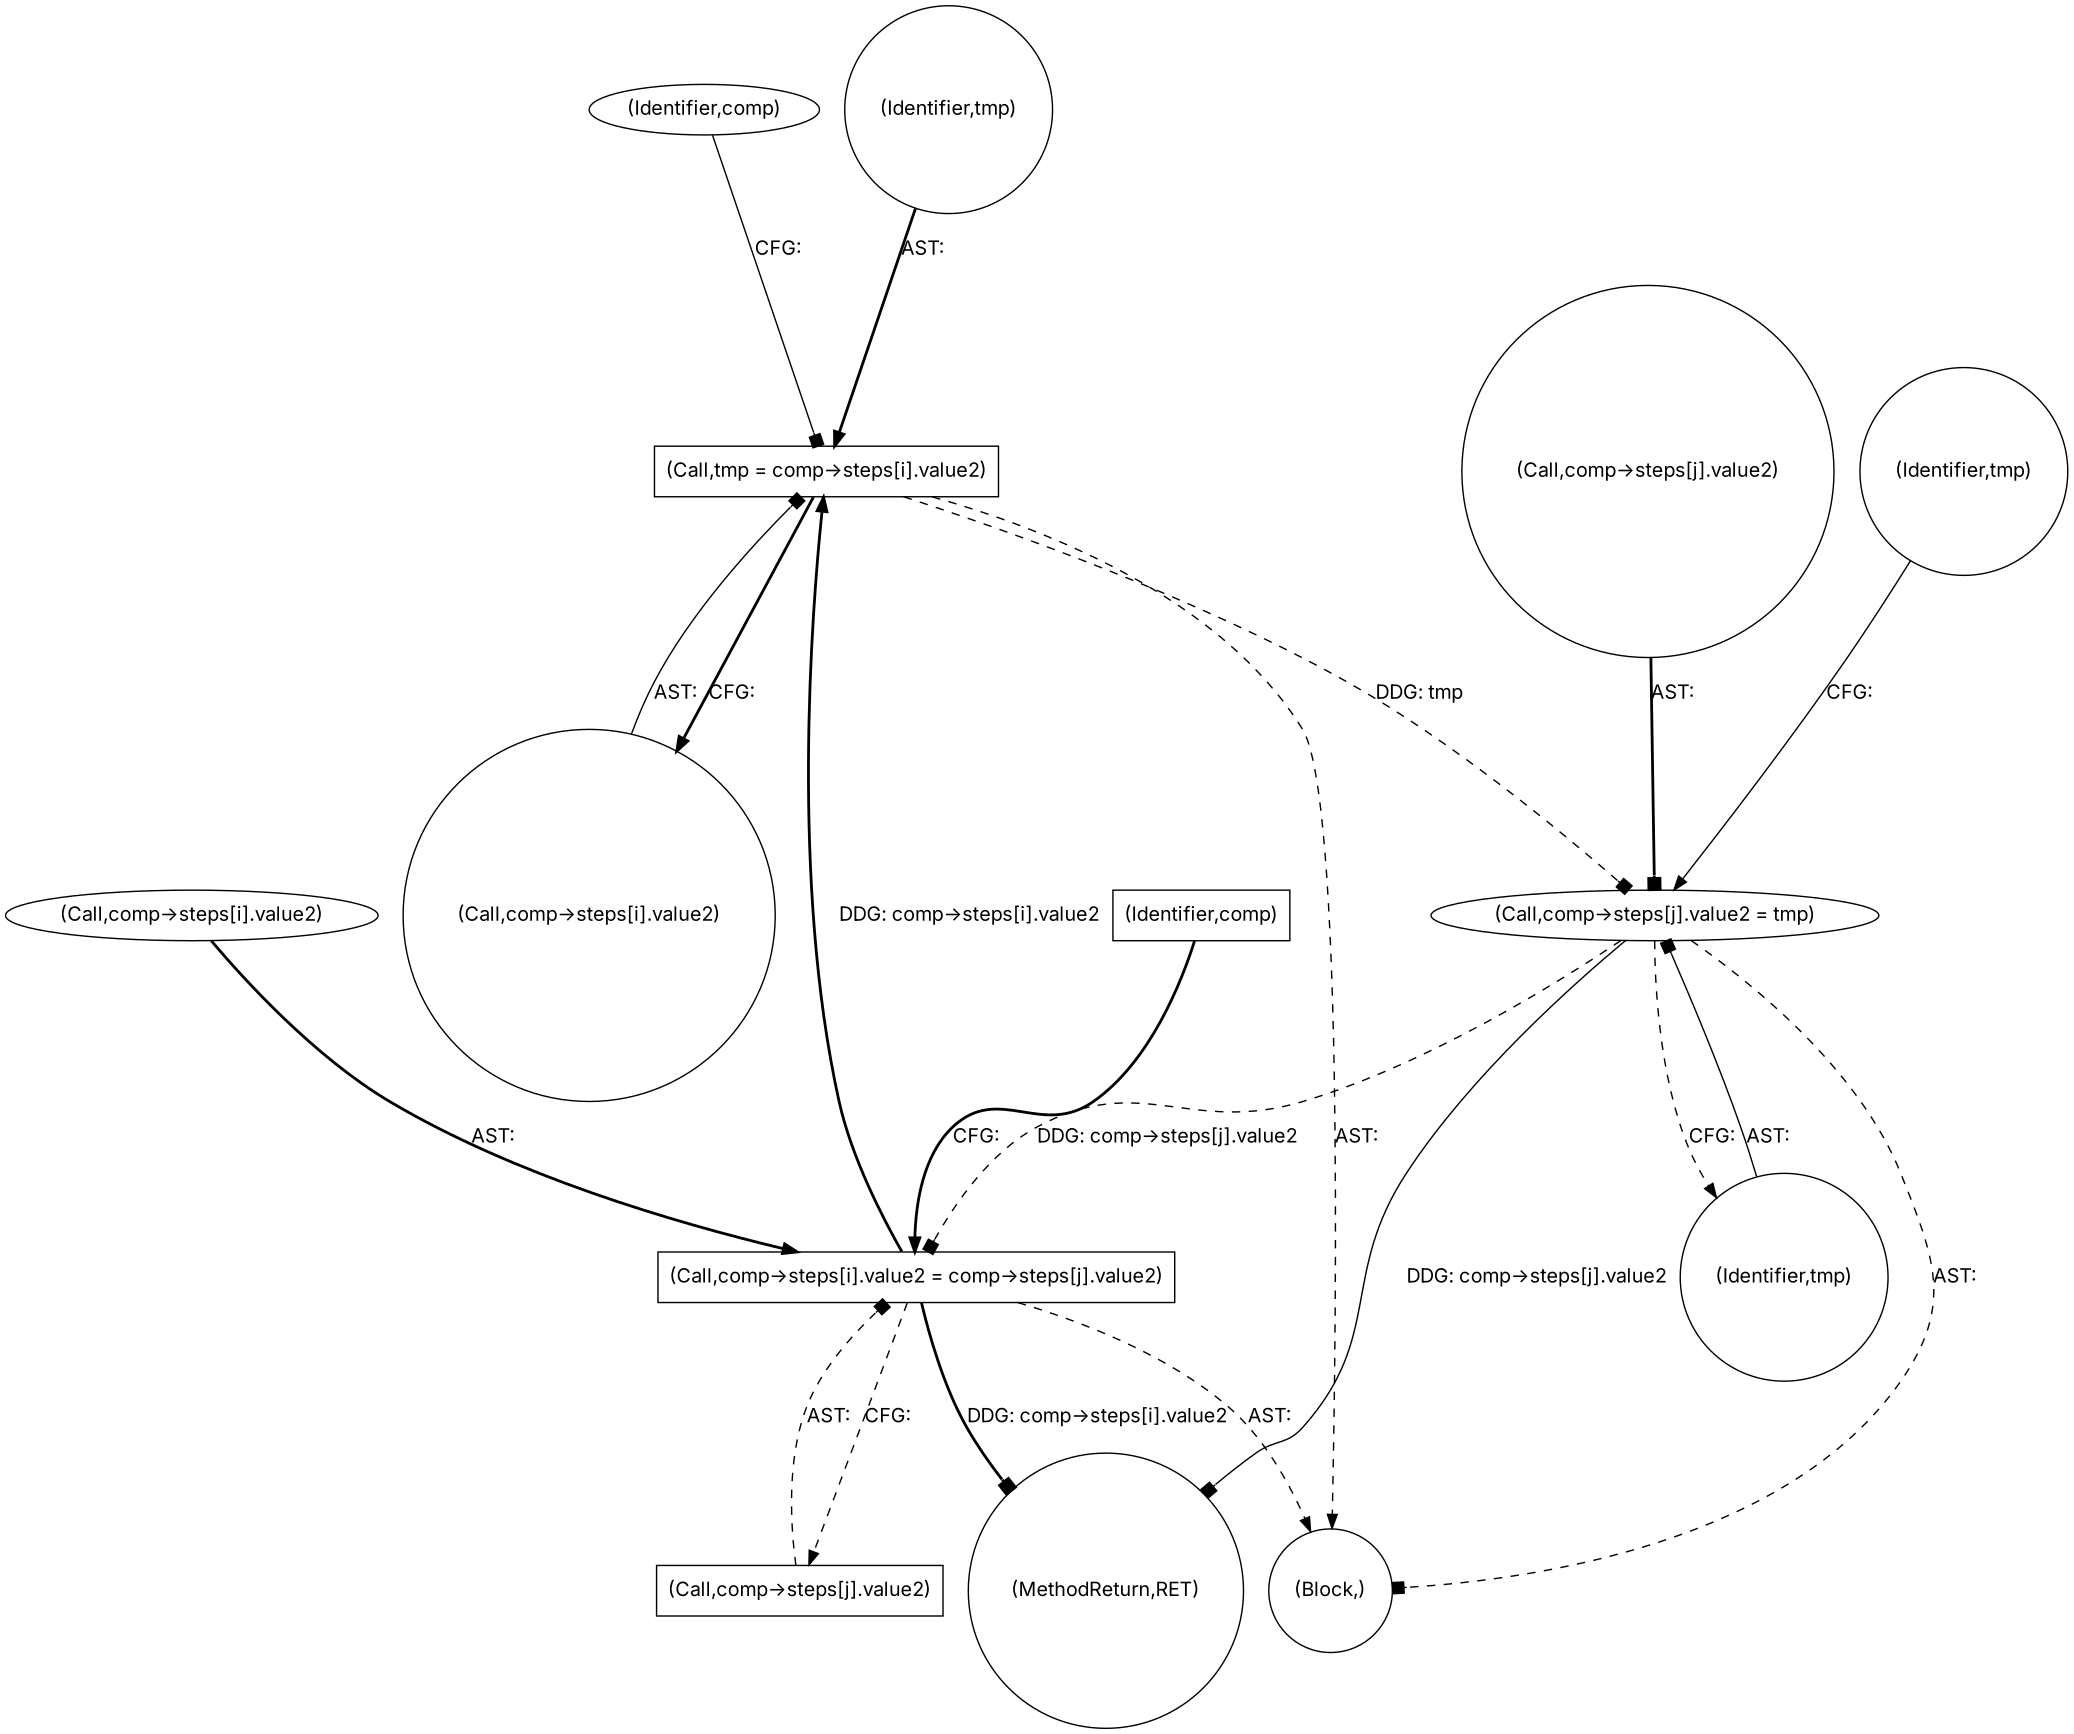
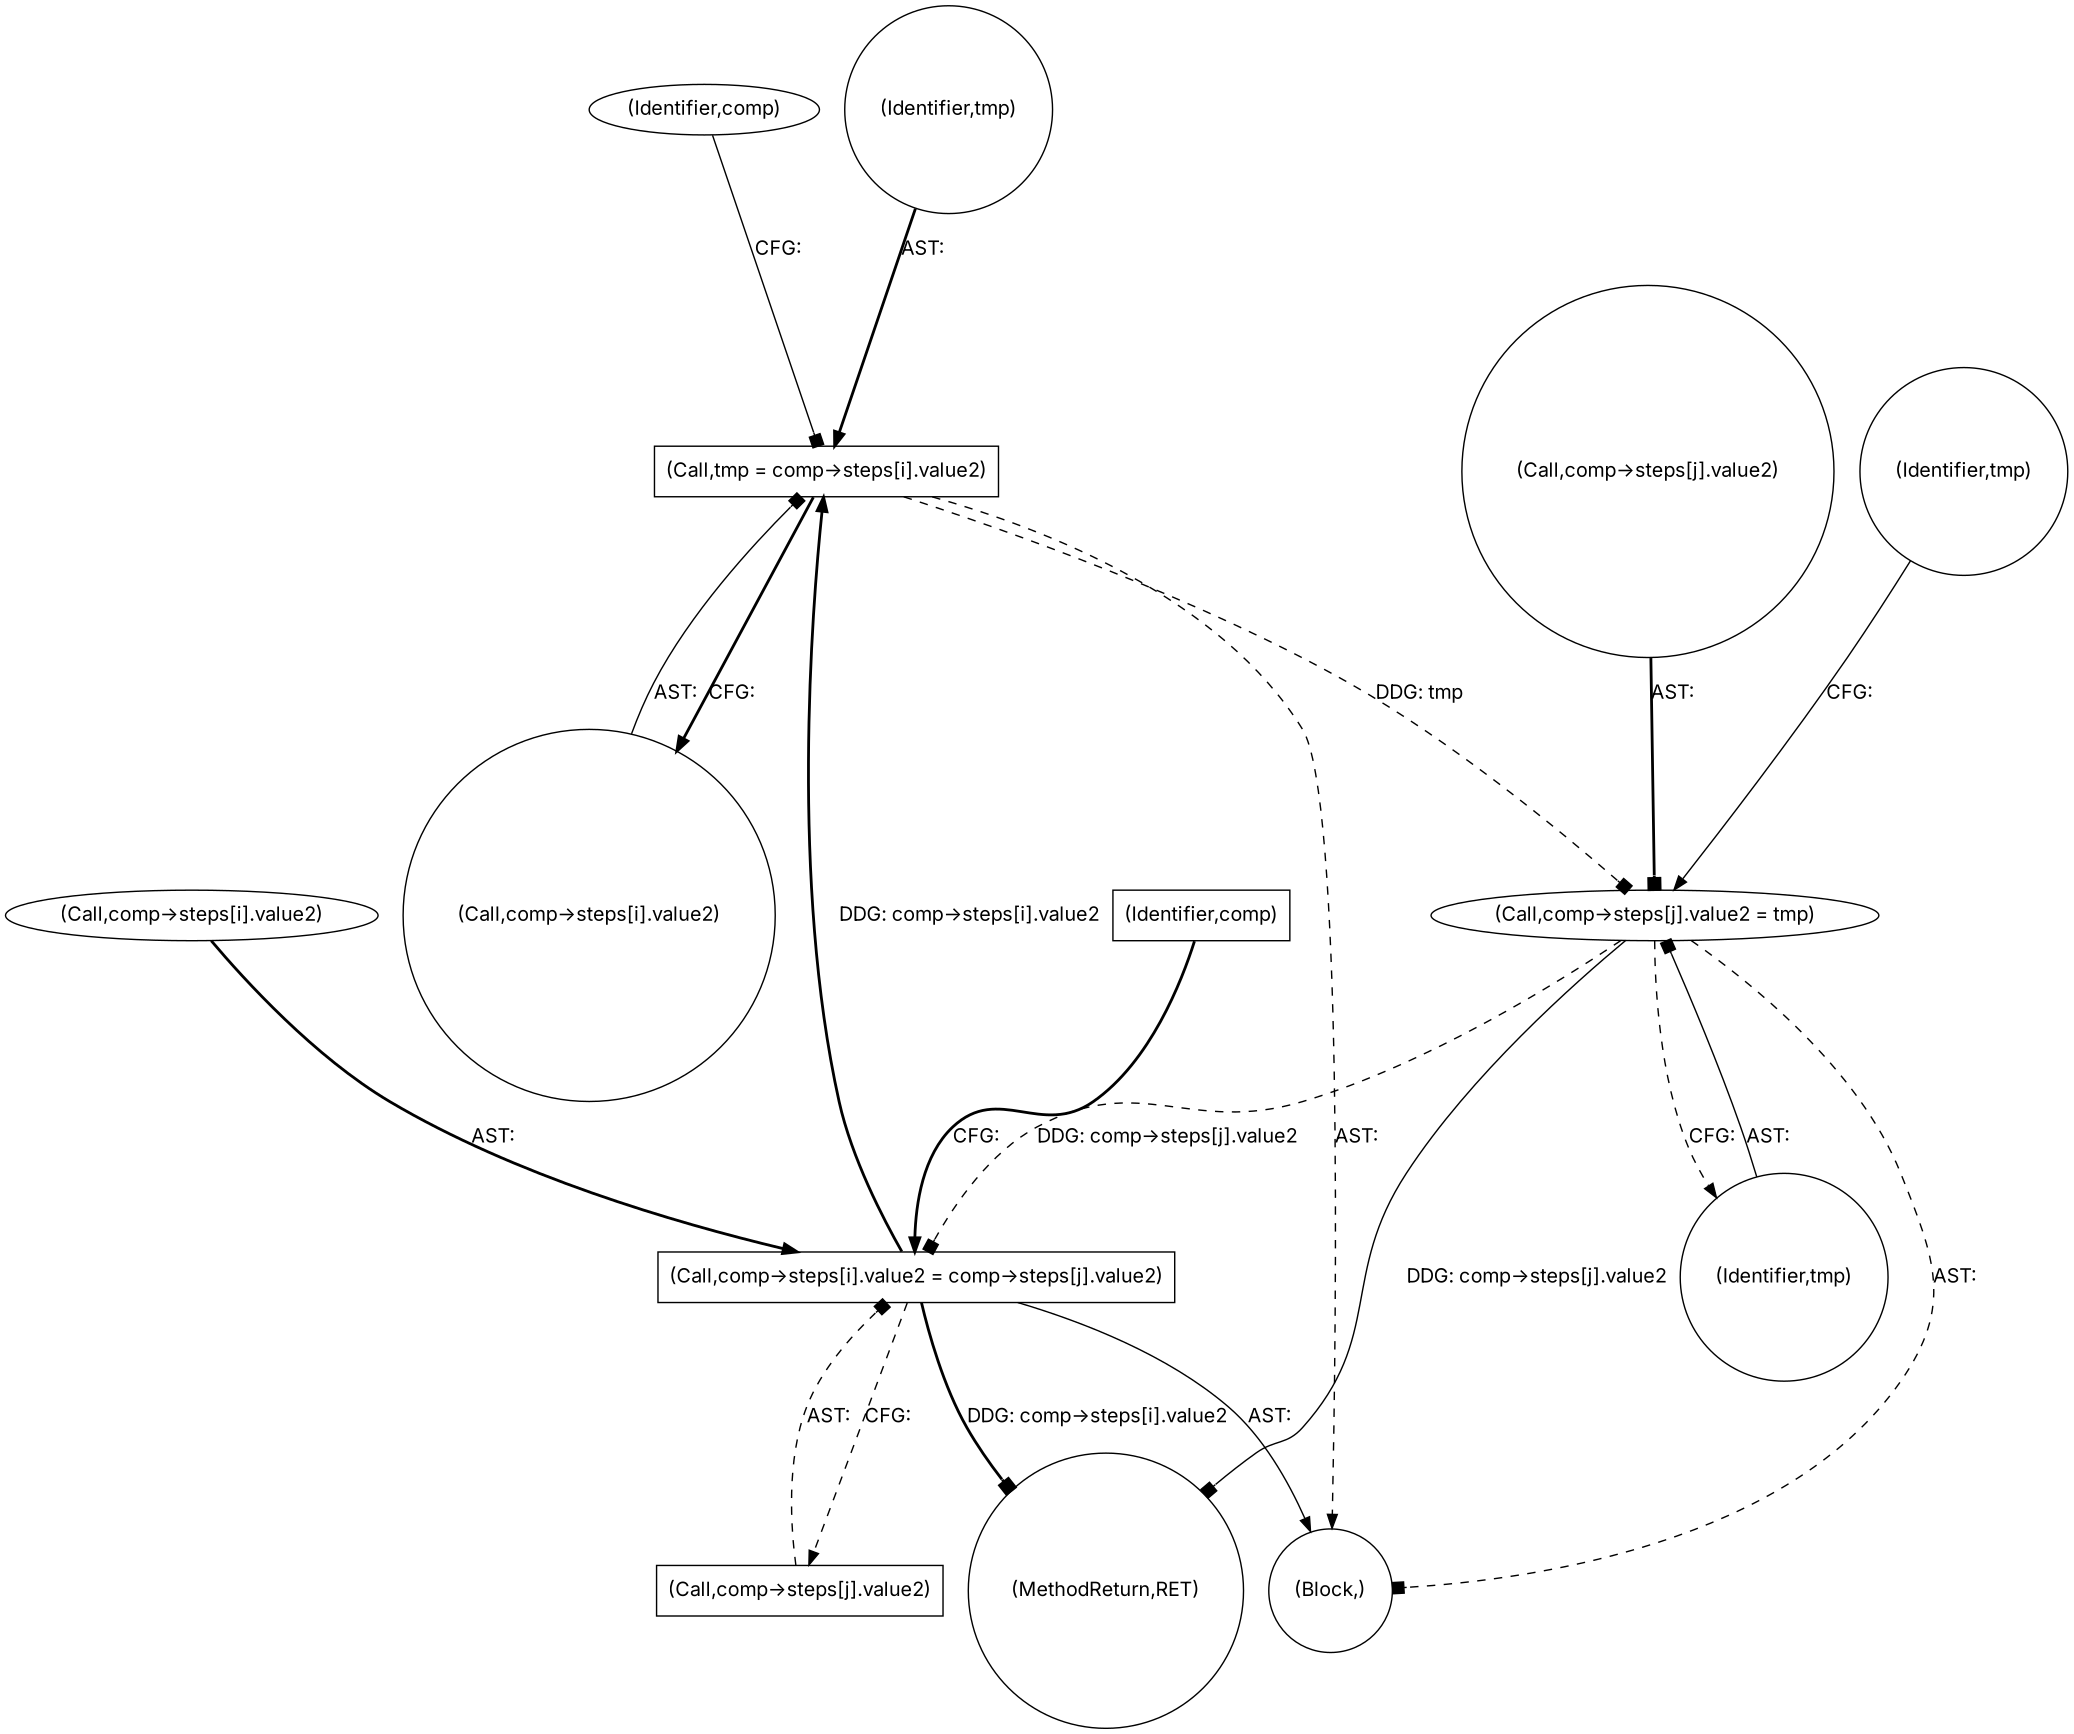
(1188, 1377) -> (1188, 1377)
